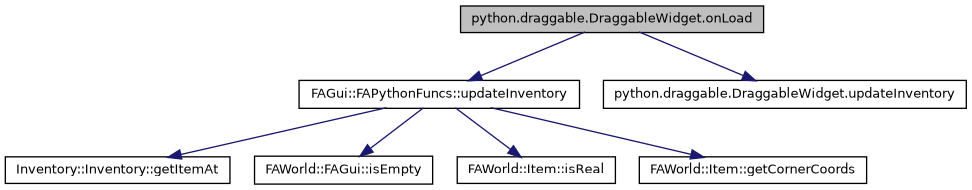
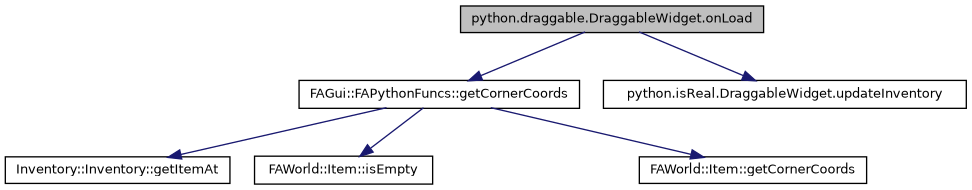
(439, 94) -> (439, 94)
(785, 94) -> (785, 94)
(344, 170) -> (344, 170)
(536, 170) -> none
